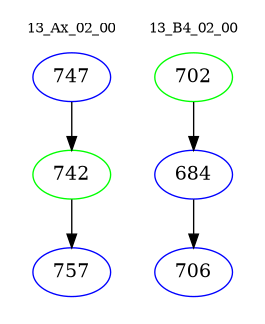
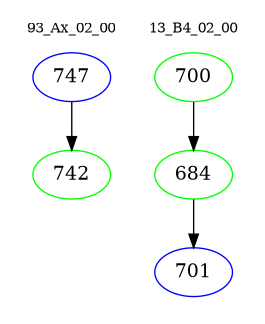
(72, 29) -> (72, 29)
(194, 77) -> (194, 77)
(194, 175) -> (194, 175)
(72, 272) -> none
(194, 272) -> (194, 272)
